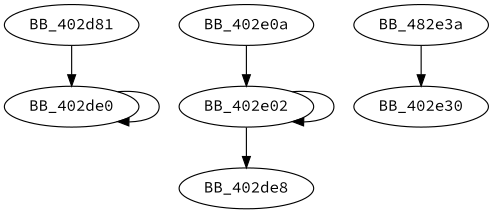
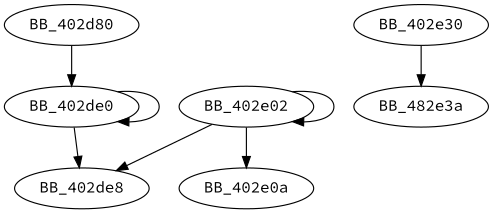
(72, 25) -> (72, 25)
(246, 60) -> (246, 142)
(421, 60) -> (421, 60)
none -> (76, 142)
